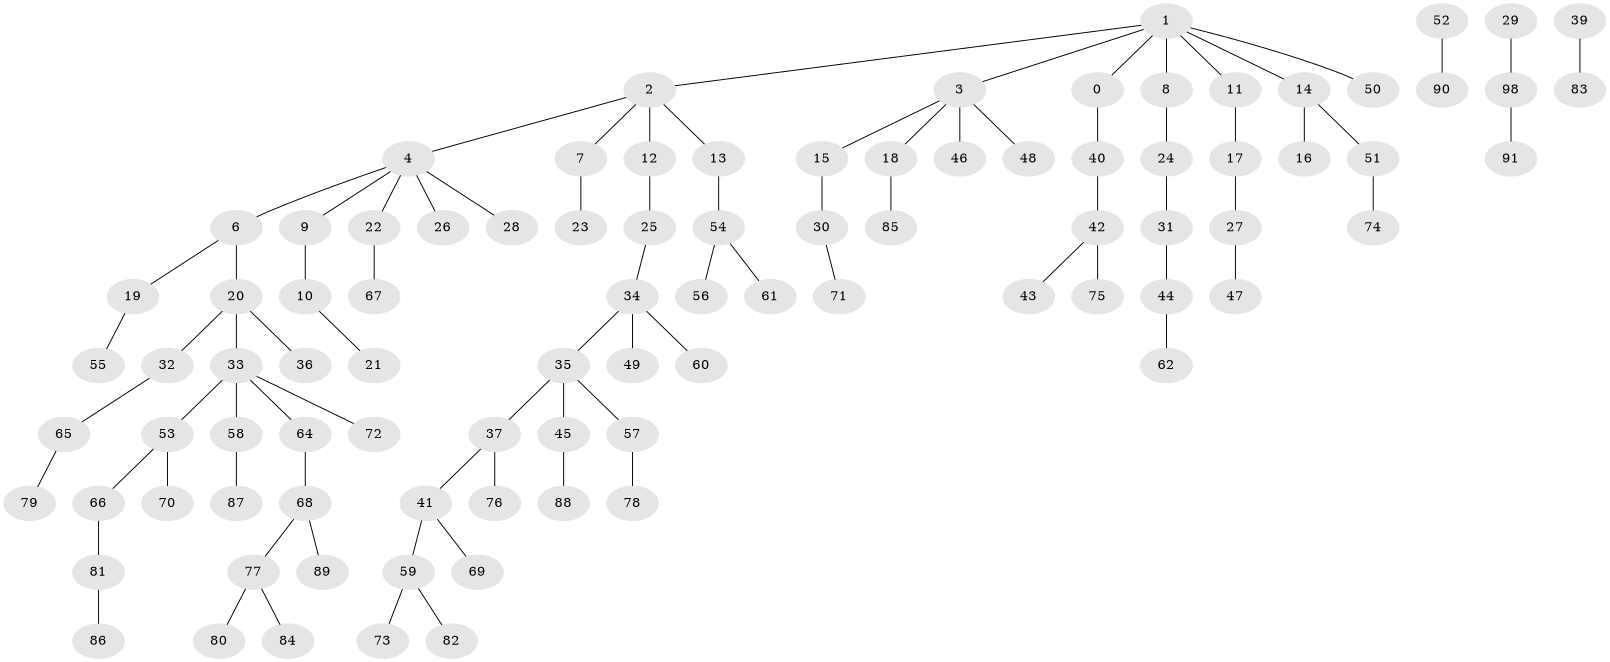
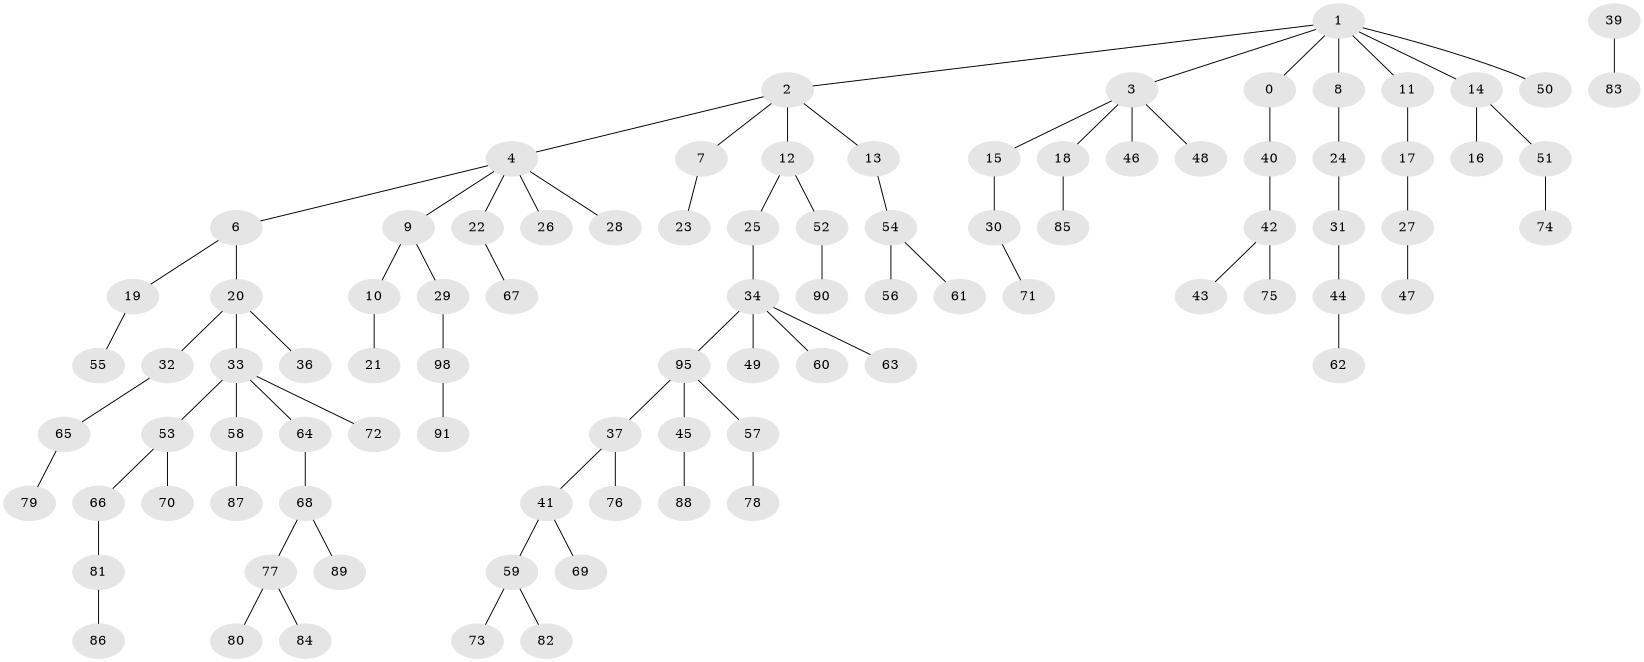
none -> (805, 193)
none -> (426, 262)
(564, 366) -> (684, 366)
none -> (891, 366)
